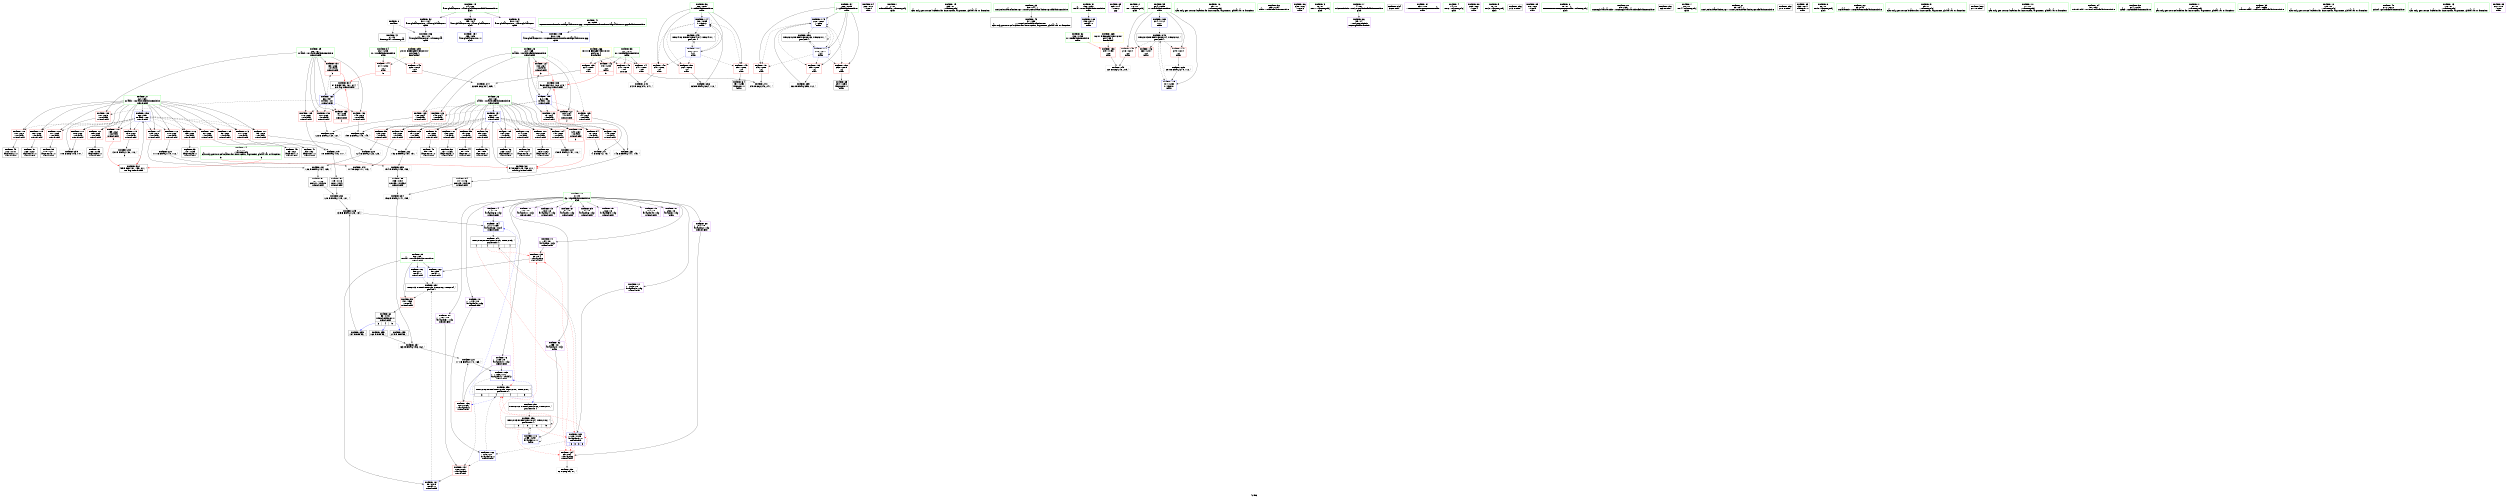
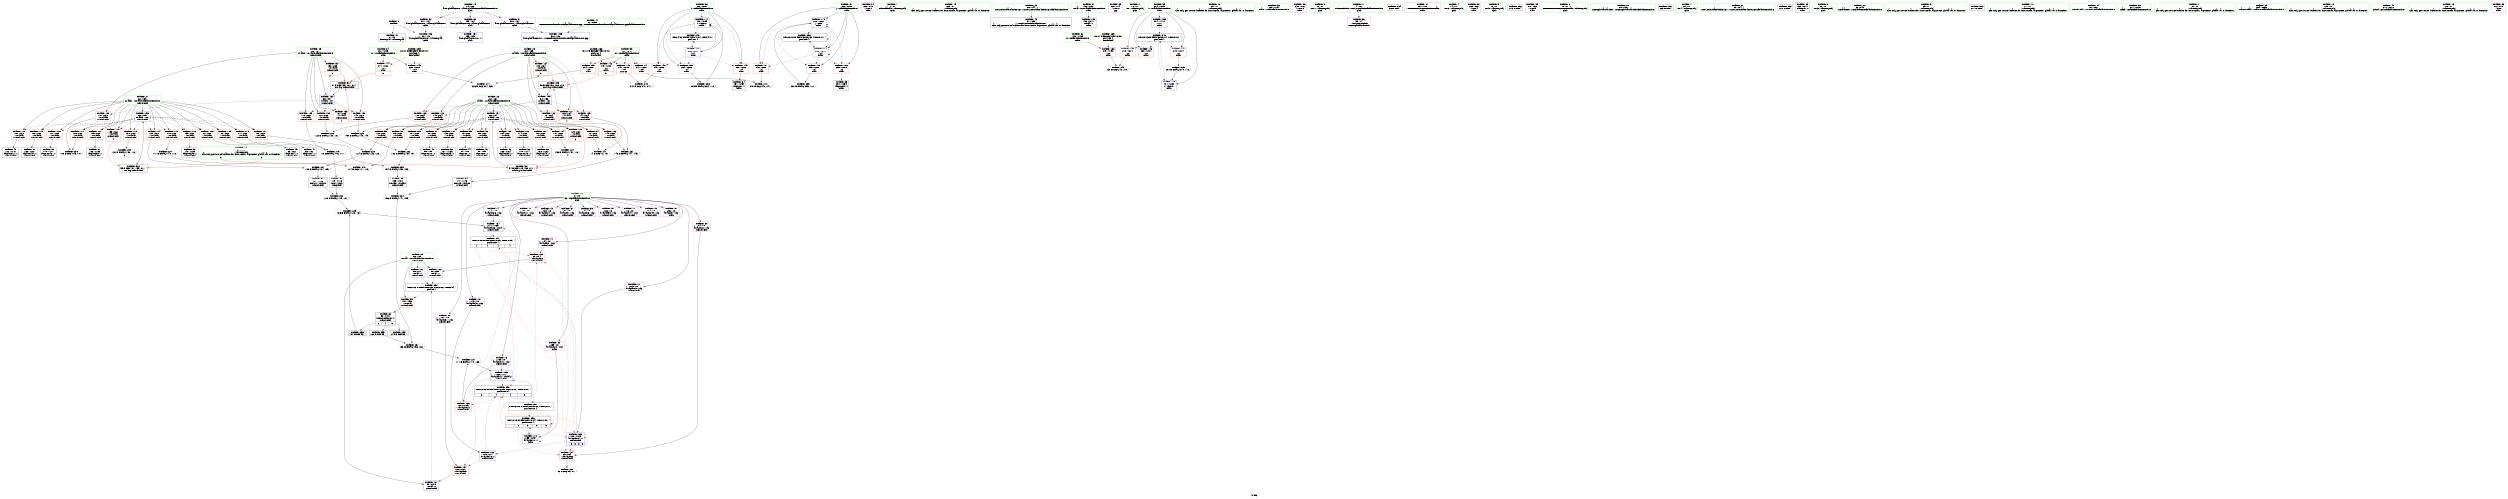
(1093, 45) -> (1093, 45)
(337, 185) -> (337, 185)
none -> (629, 212)
